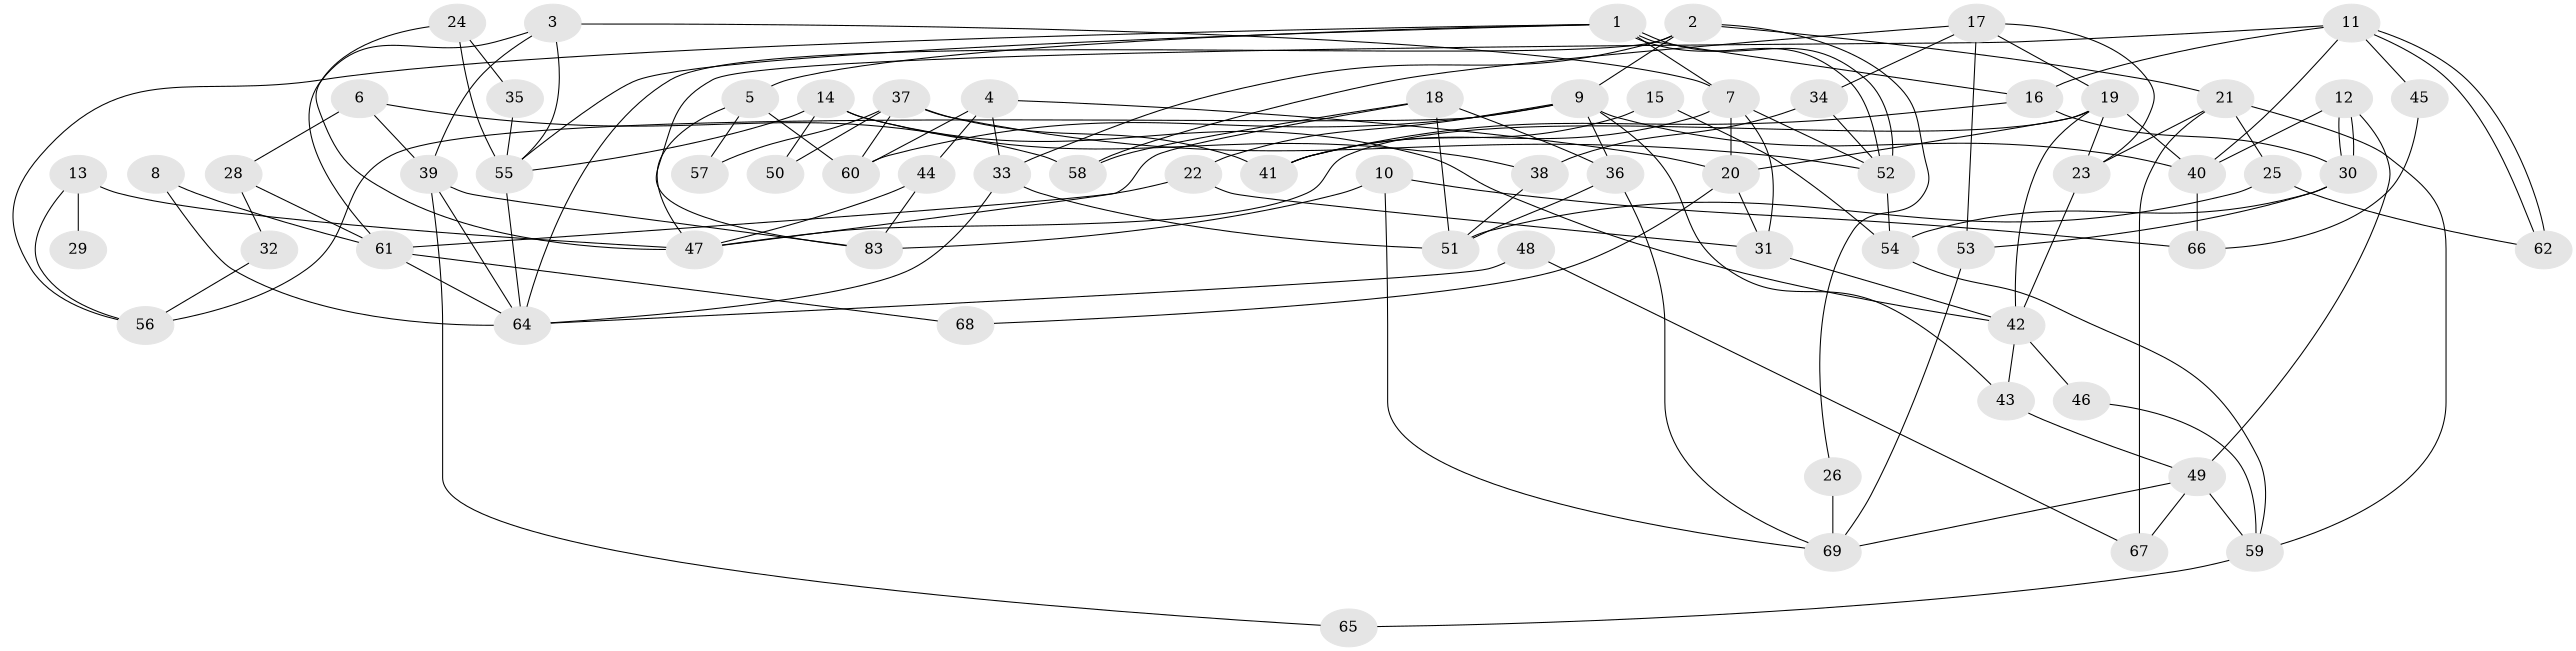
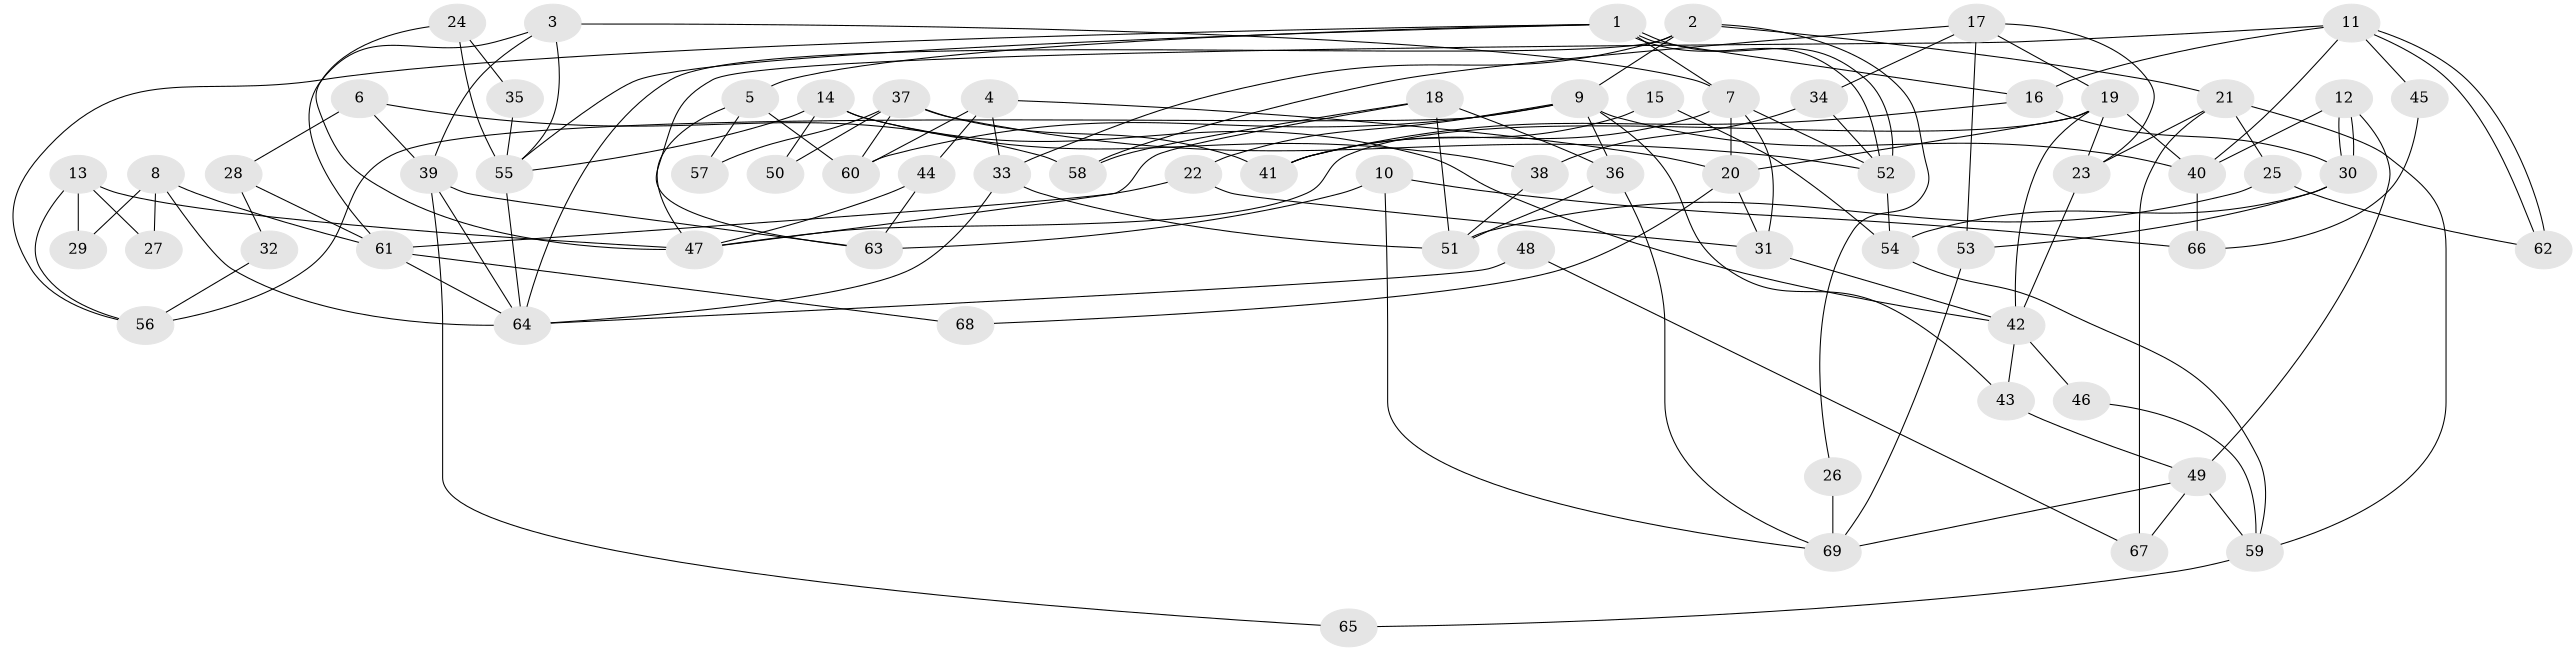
none -> (122, 208)
none -> (154, 250)
(874, 250) -> (874, 250)
